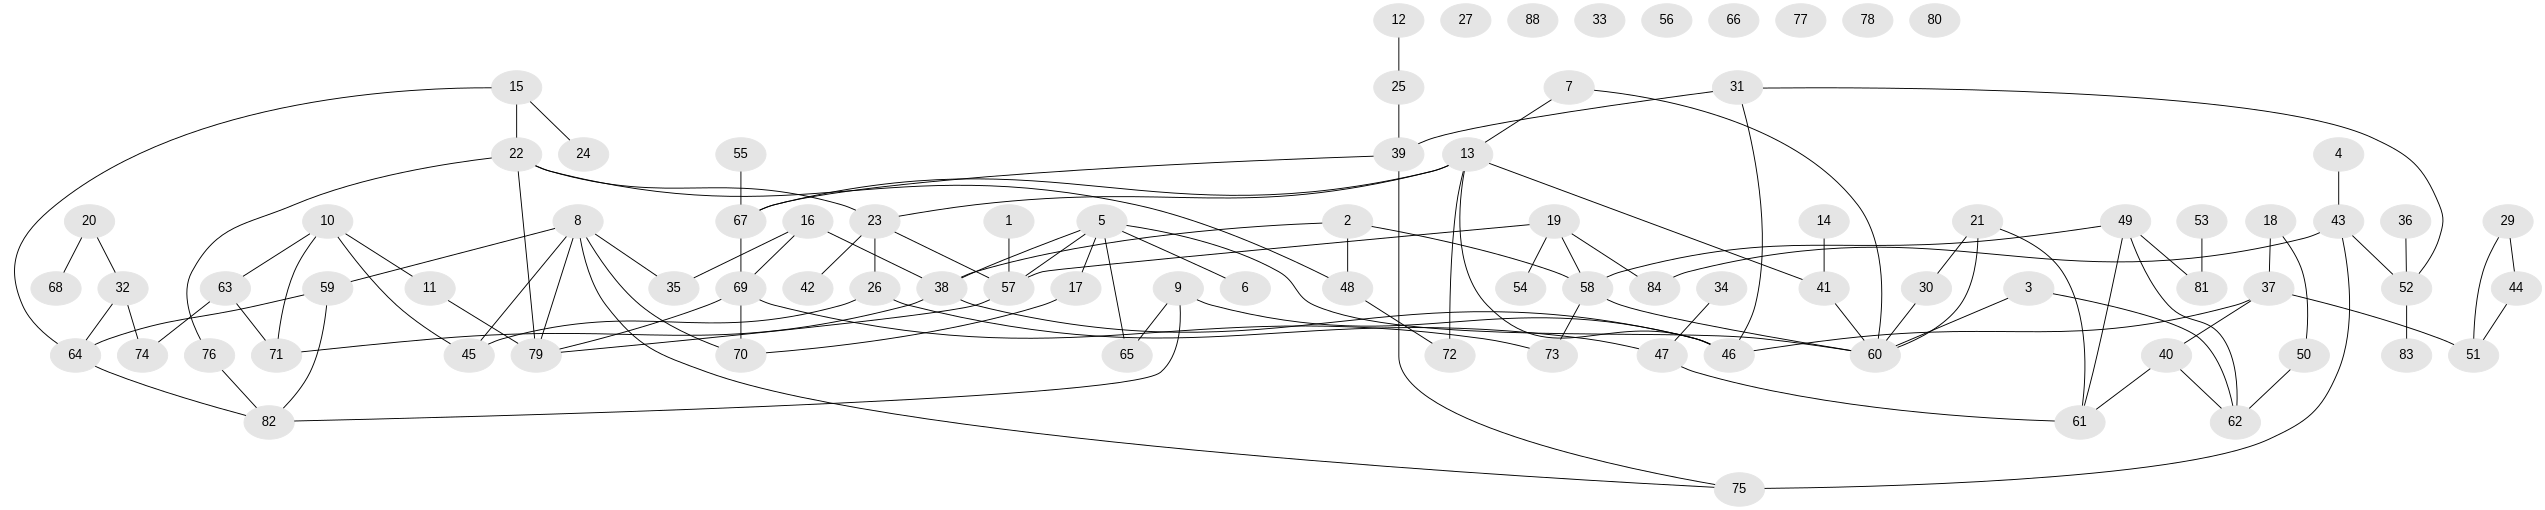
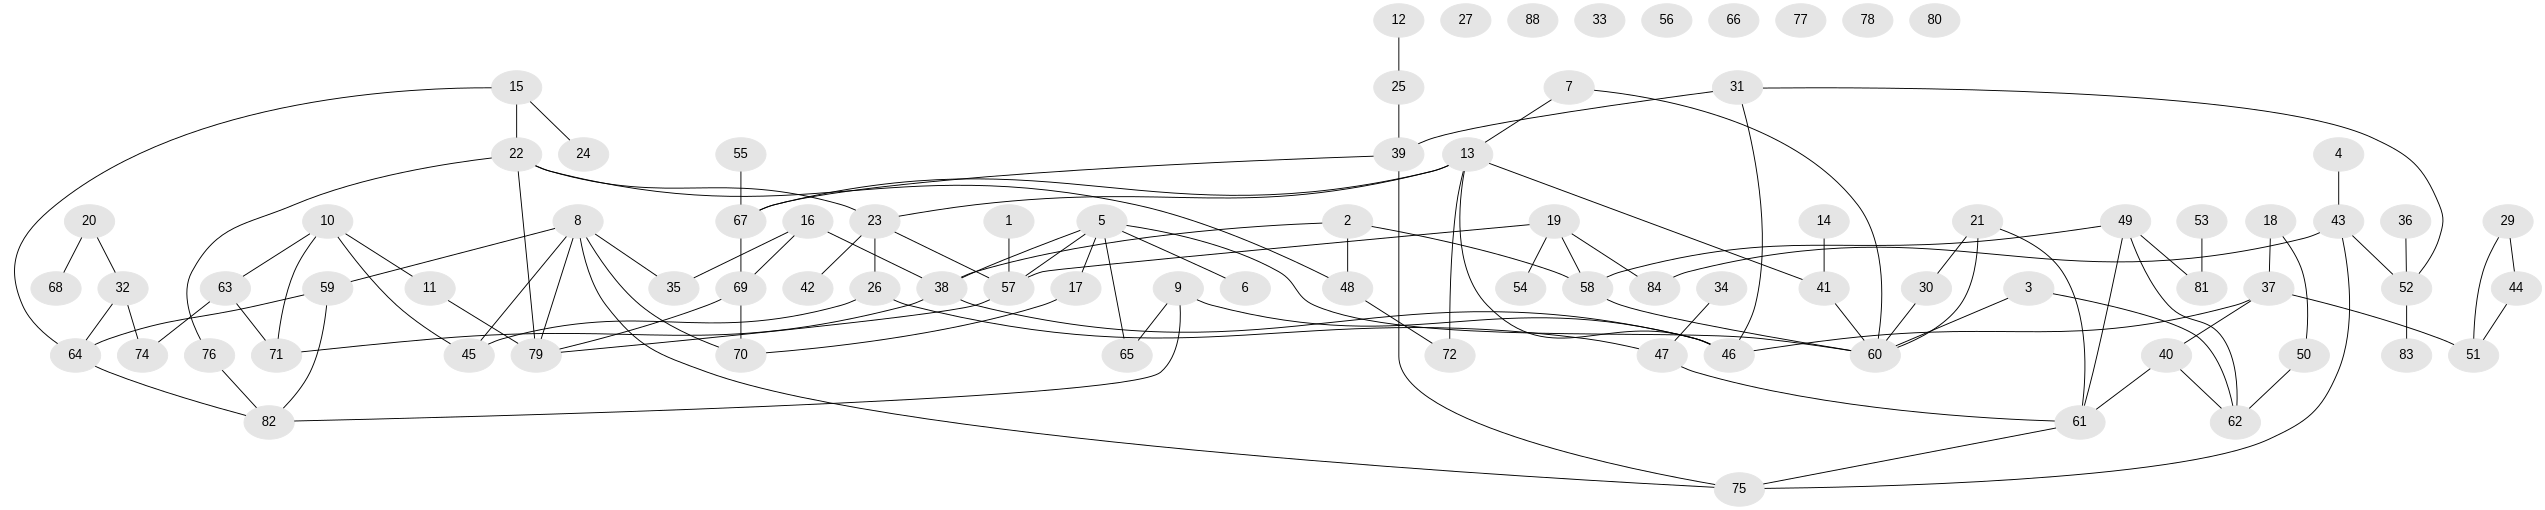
(1552, 355) -> none
none -> (1910, 456)
